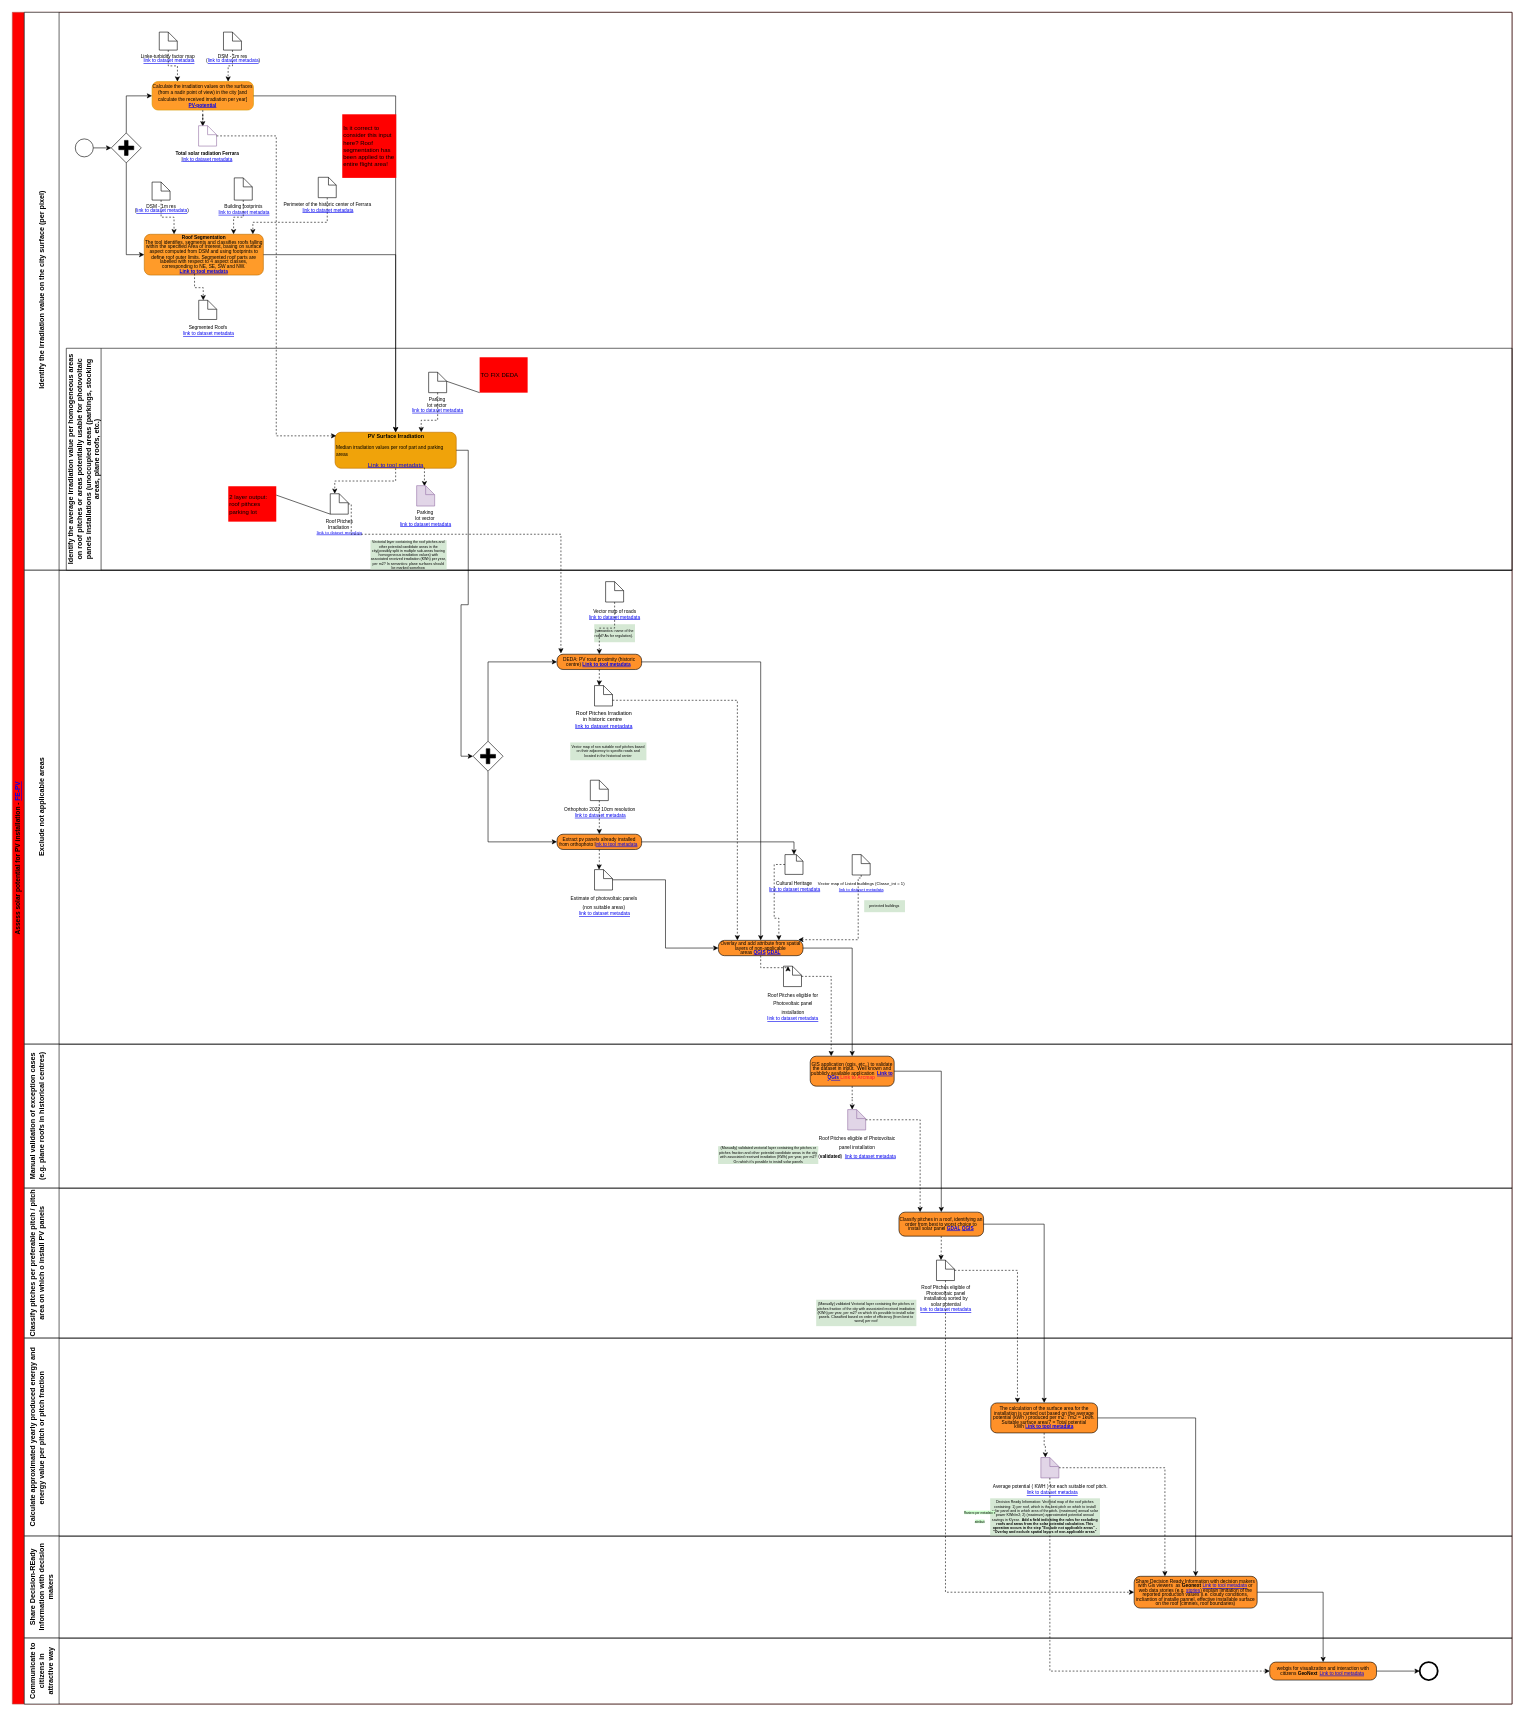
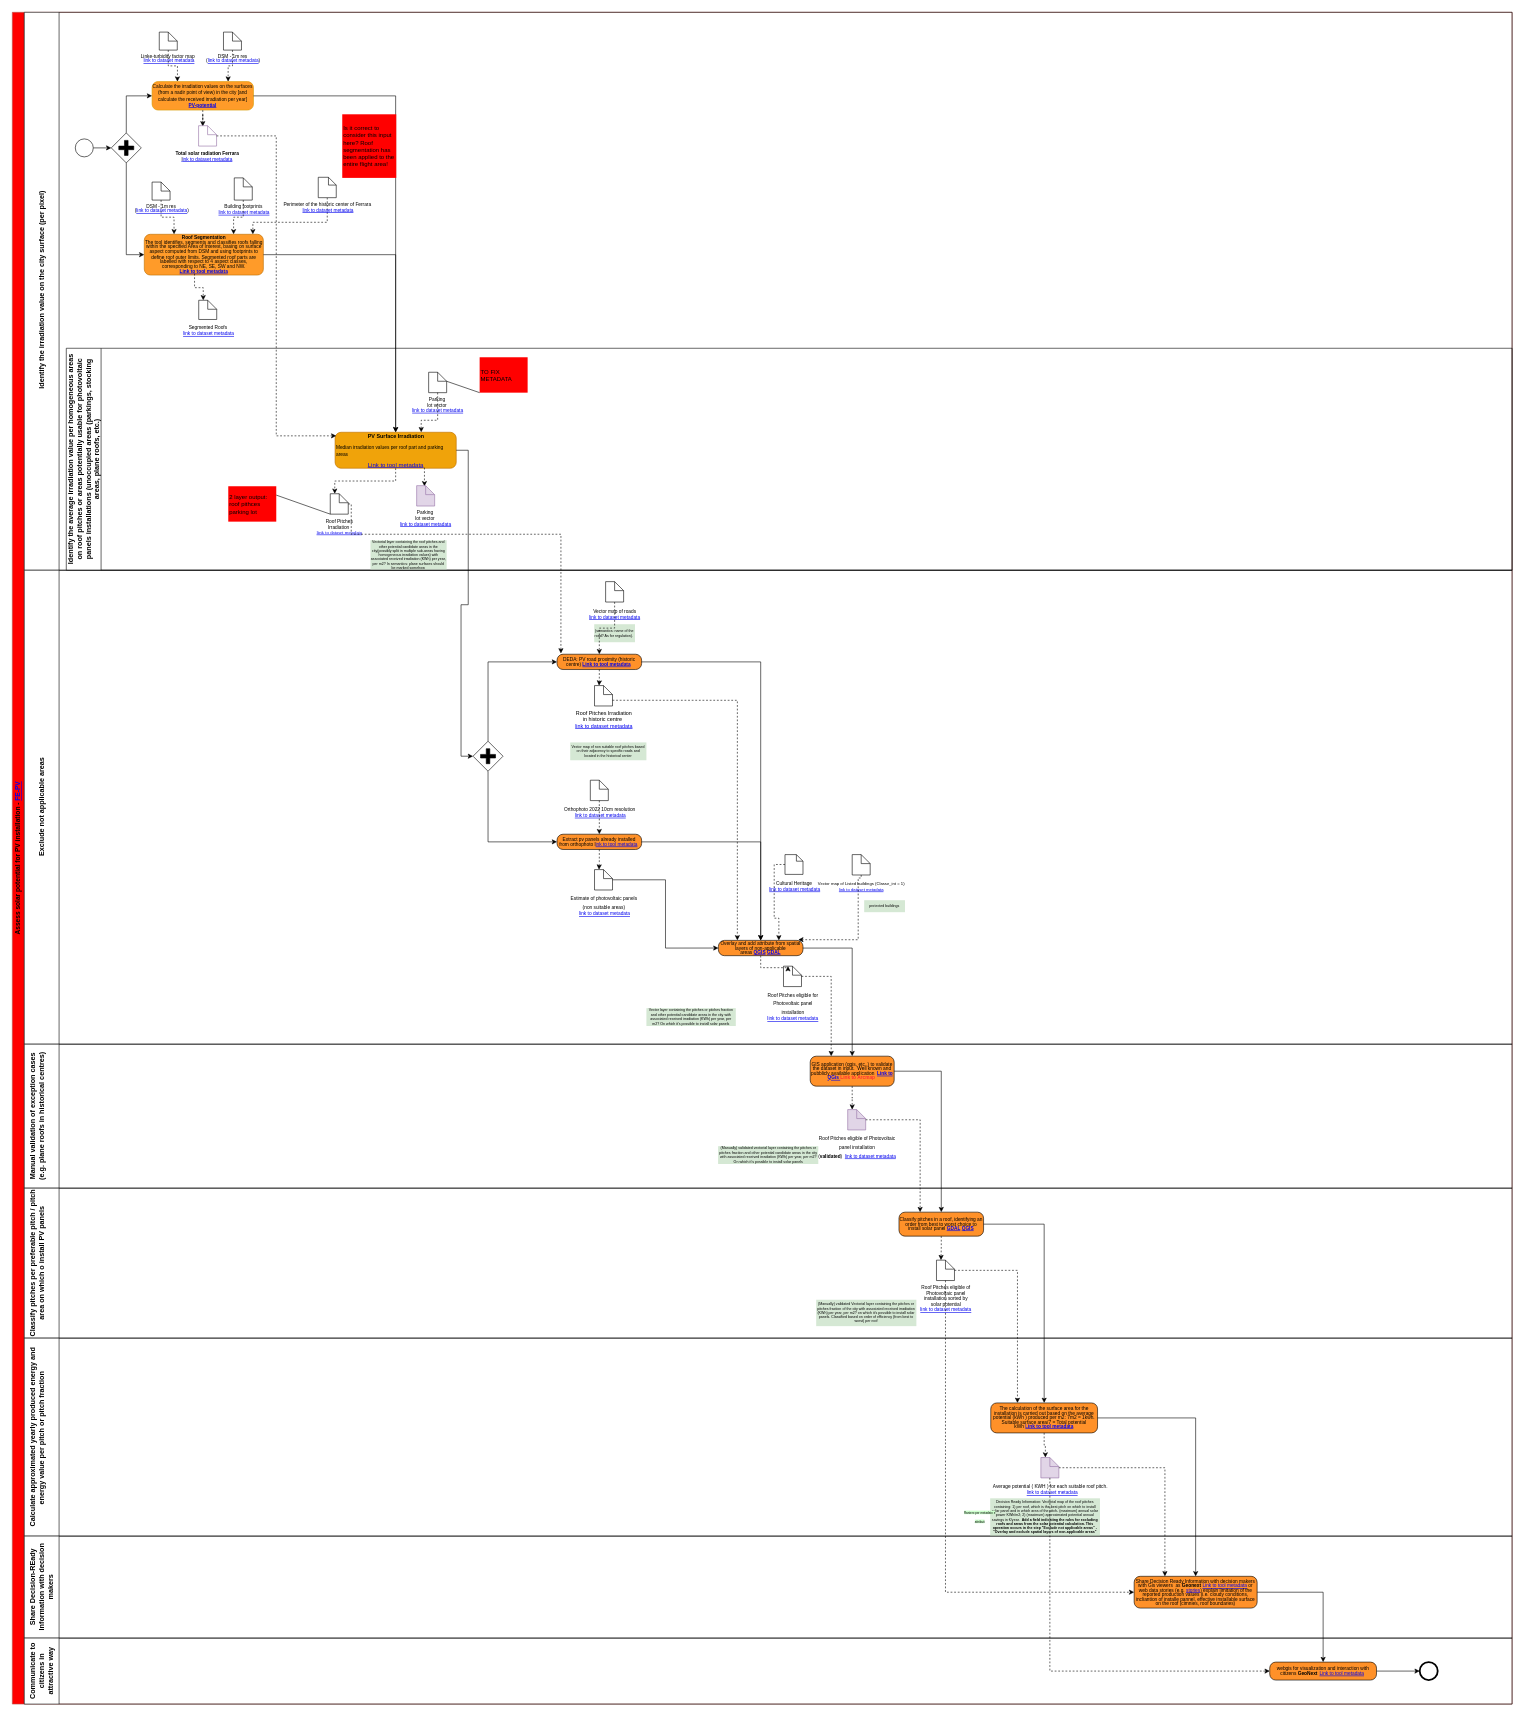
(491, 375) -> (495, 375)
(794, 849) -> (758, 842)
none -> (691, 1017)
